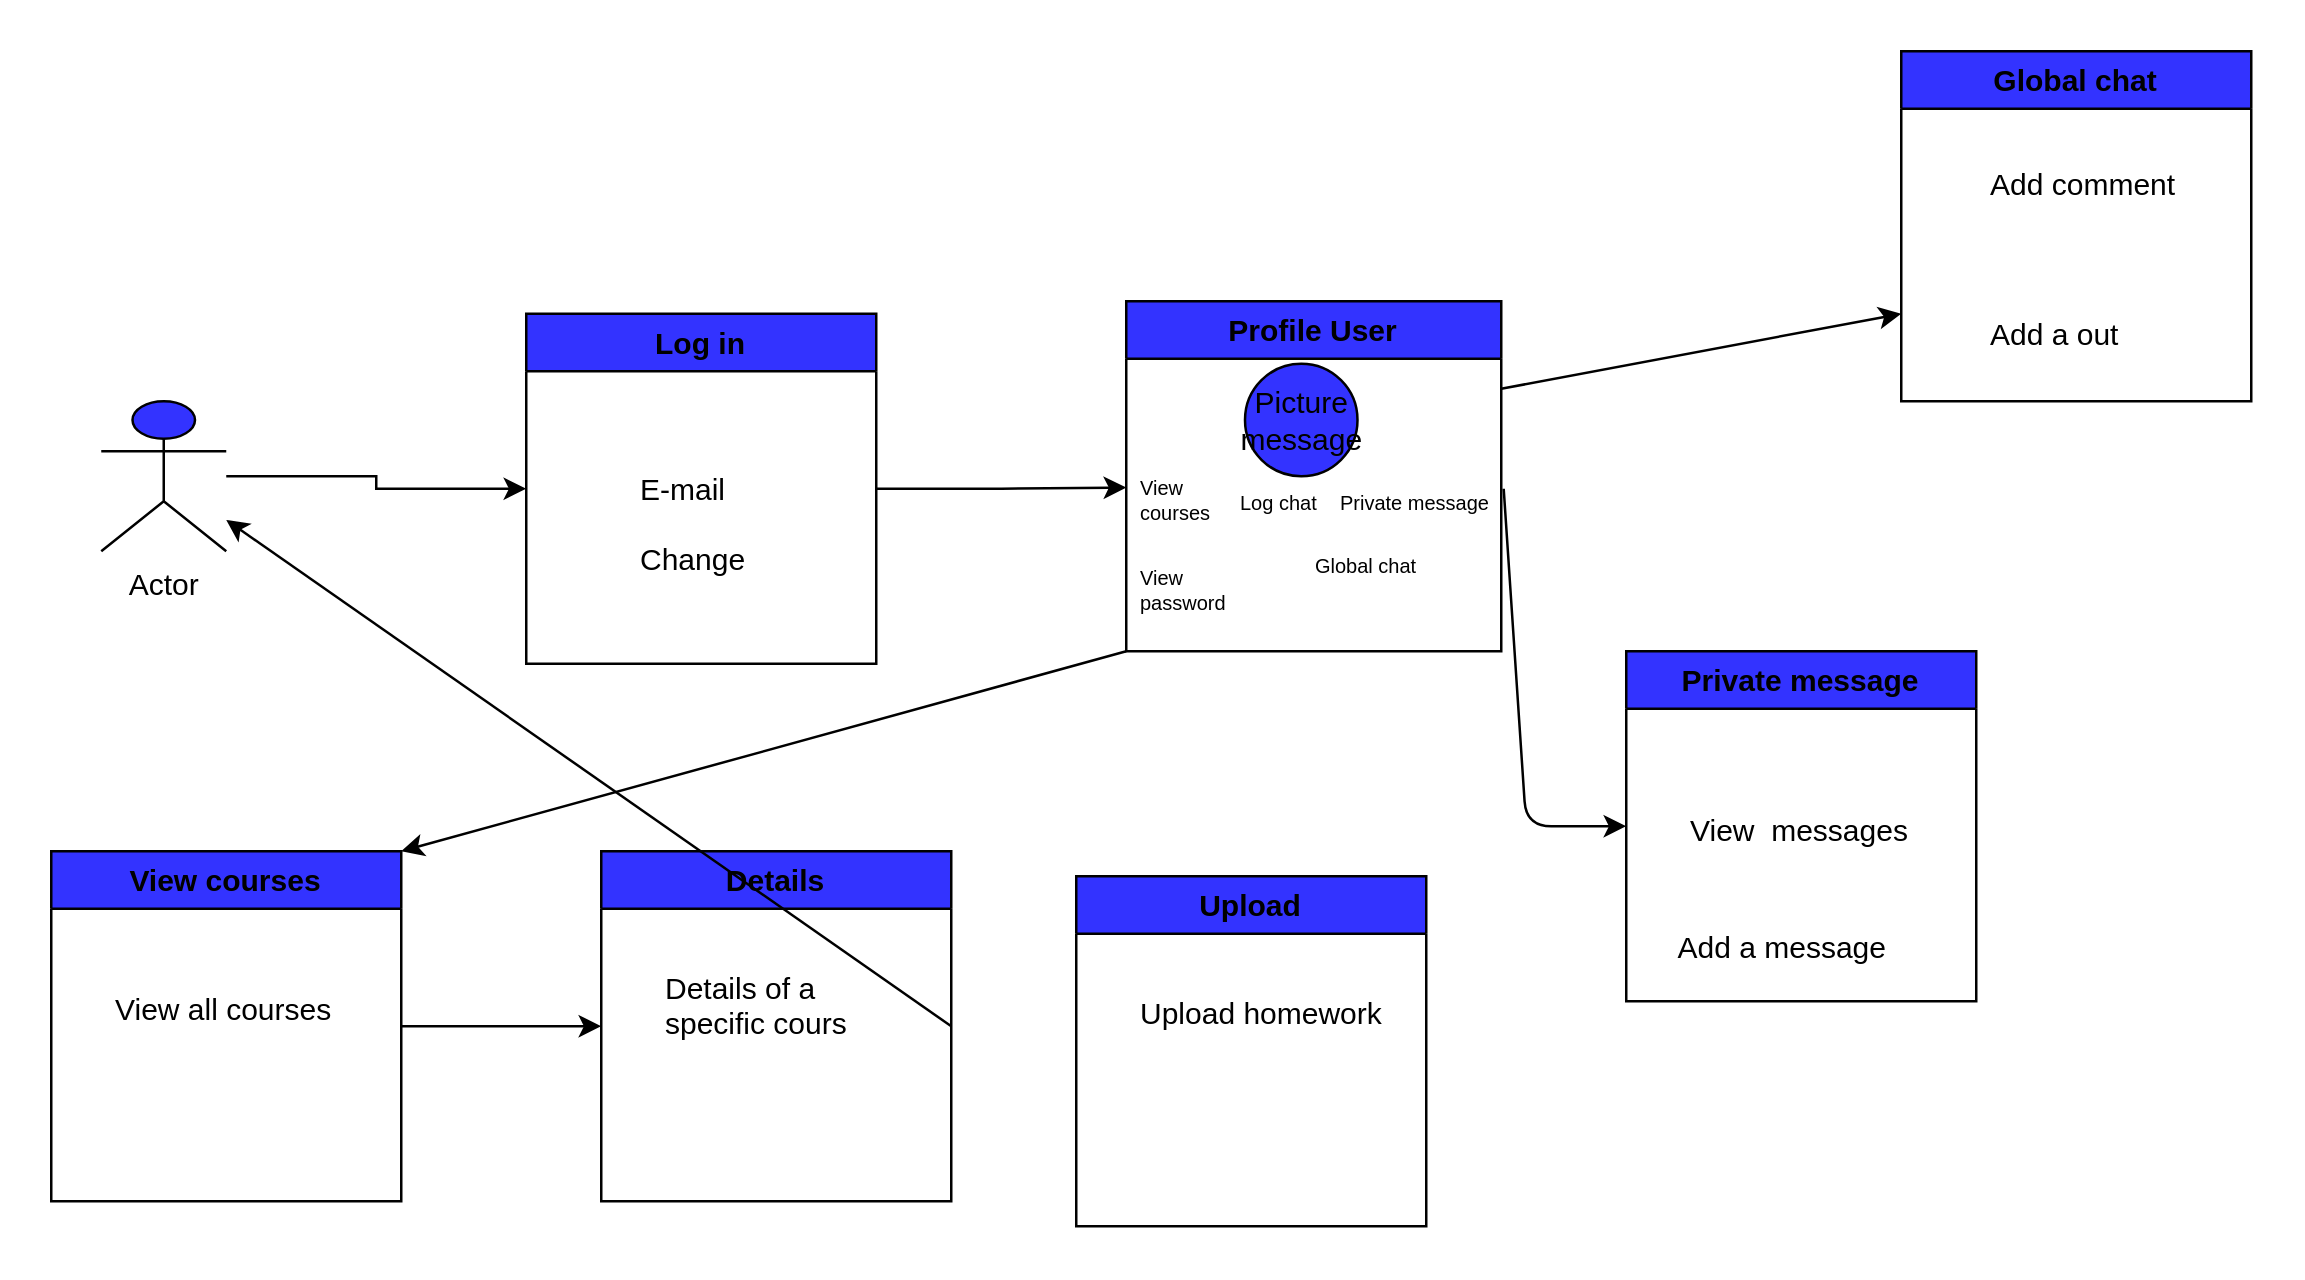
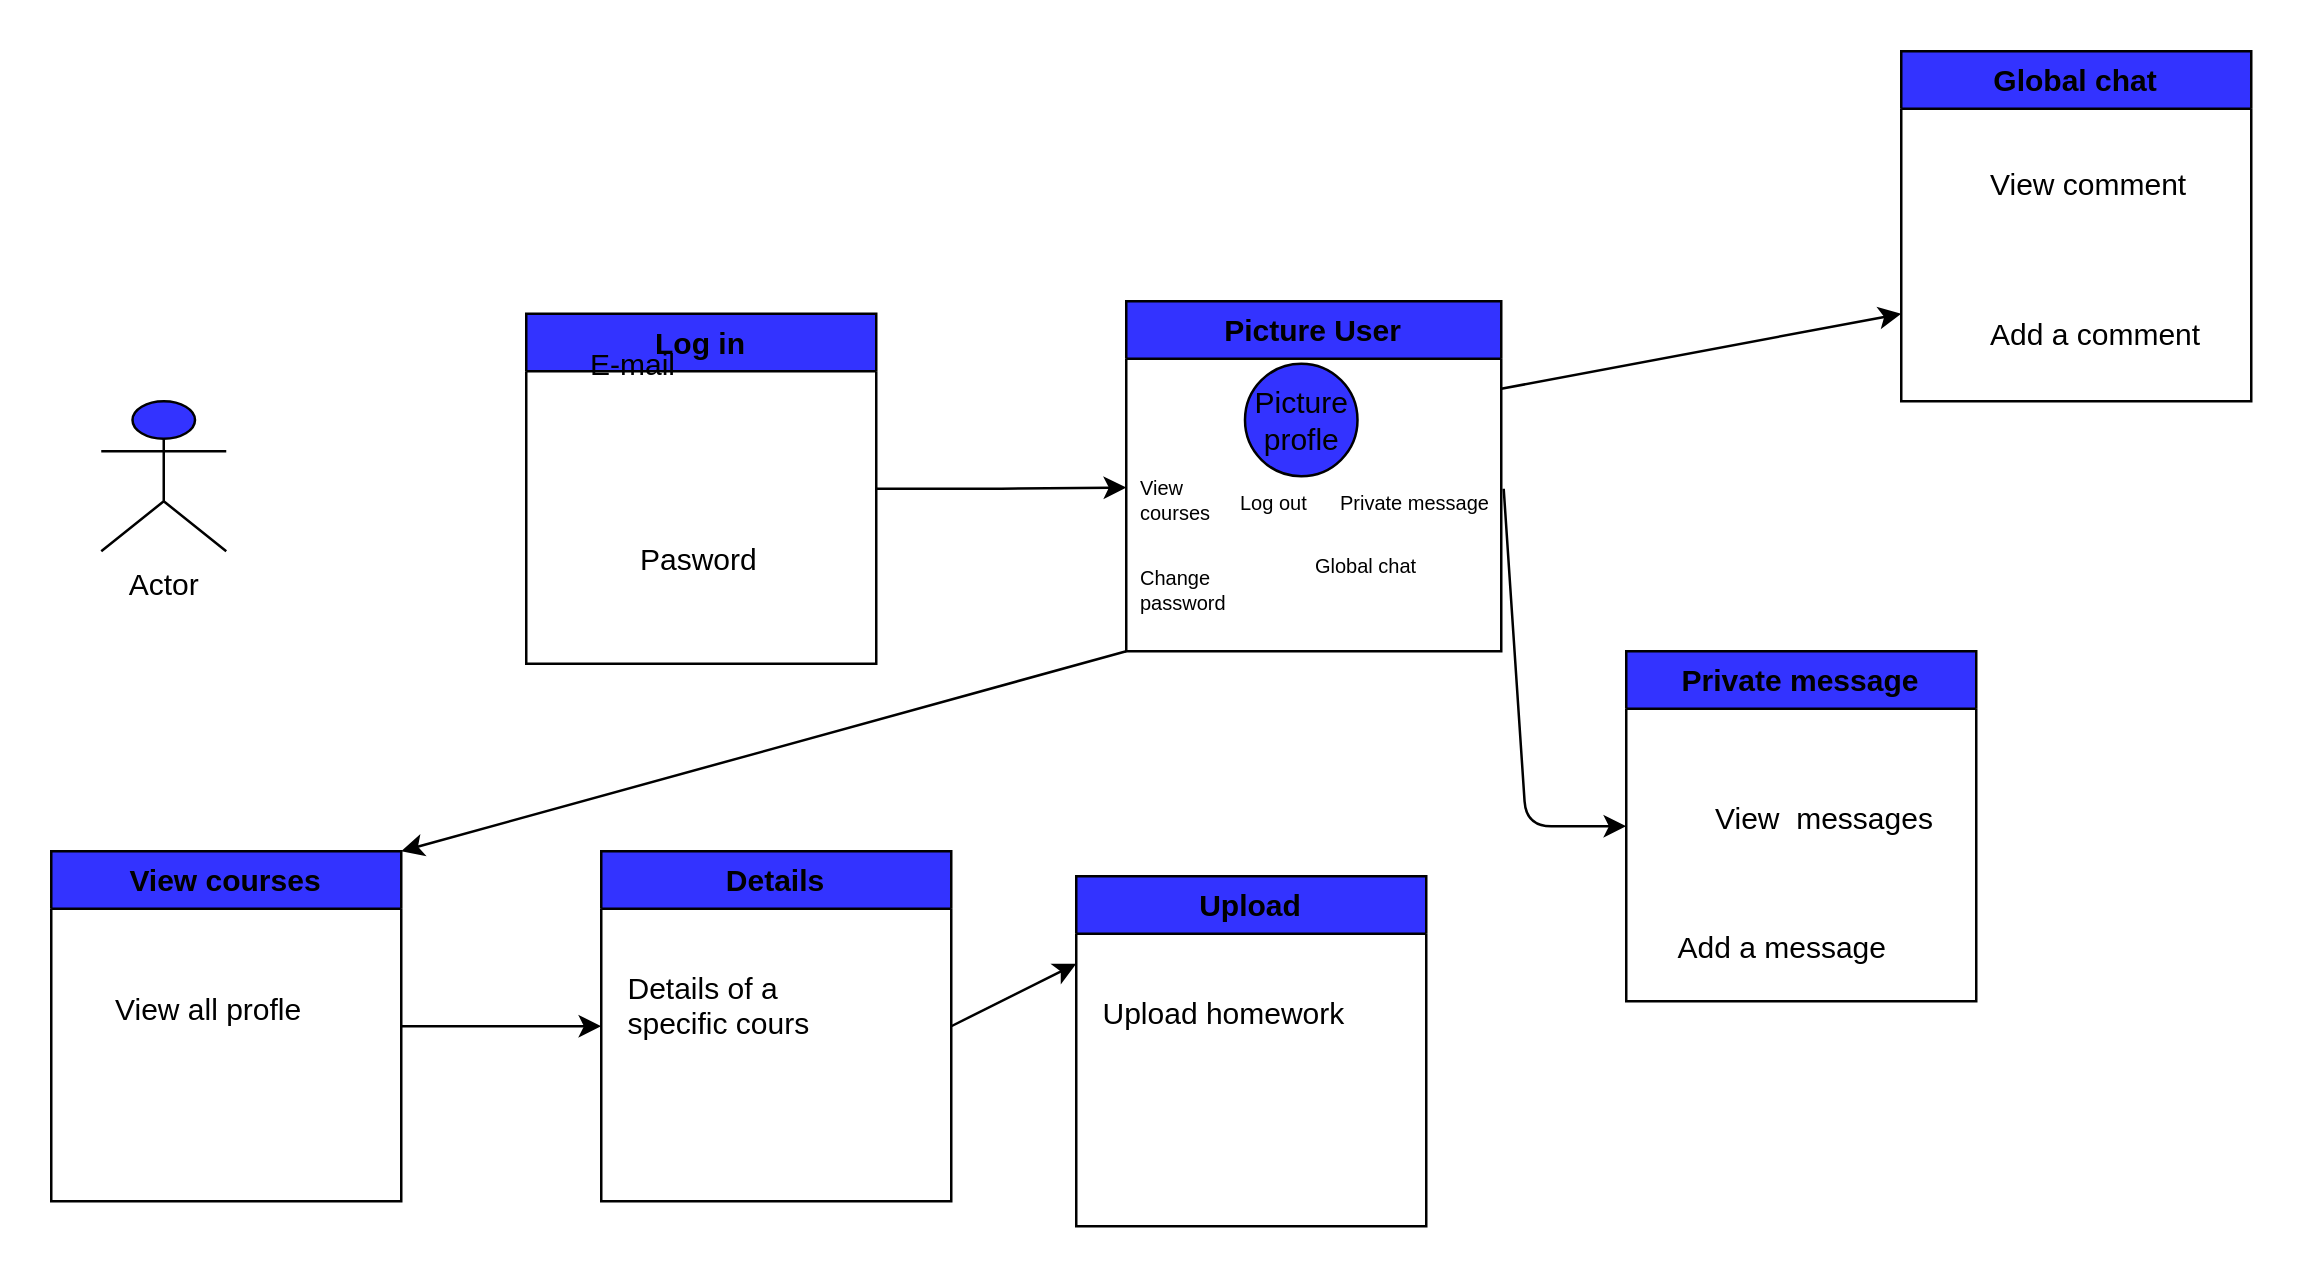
(2079, 185) -> (2083, 185)
(1313, 331) -> (1313, 331)
(2058, 335) -> (2091, 335)
(1303, 421) -> (1303, 421)
(374, 476) -> none
(701, 489) -> (651, 364)
(1282, 503) -> (1277, 503)
(690, 560) -> (699, 560)
(1160, 578) -> (1174, 578)
(425, 658) -> (1008, 998)
(1801, 824) -> (1826, 812)
(230, 1010) -> (218, 1010)
(776, 1018) -> (739, 1018)
(1264, 1041) -> (1226, 1041)
